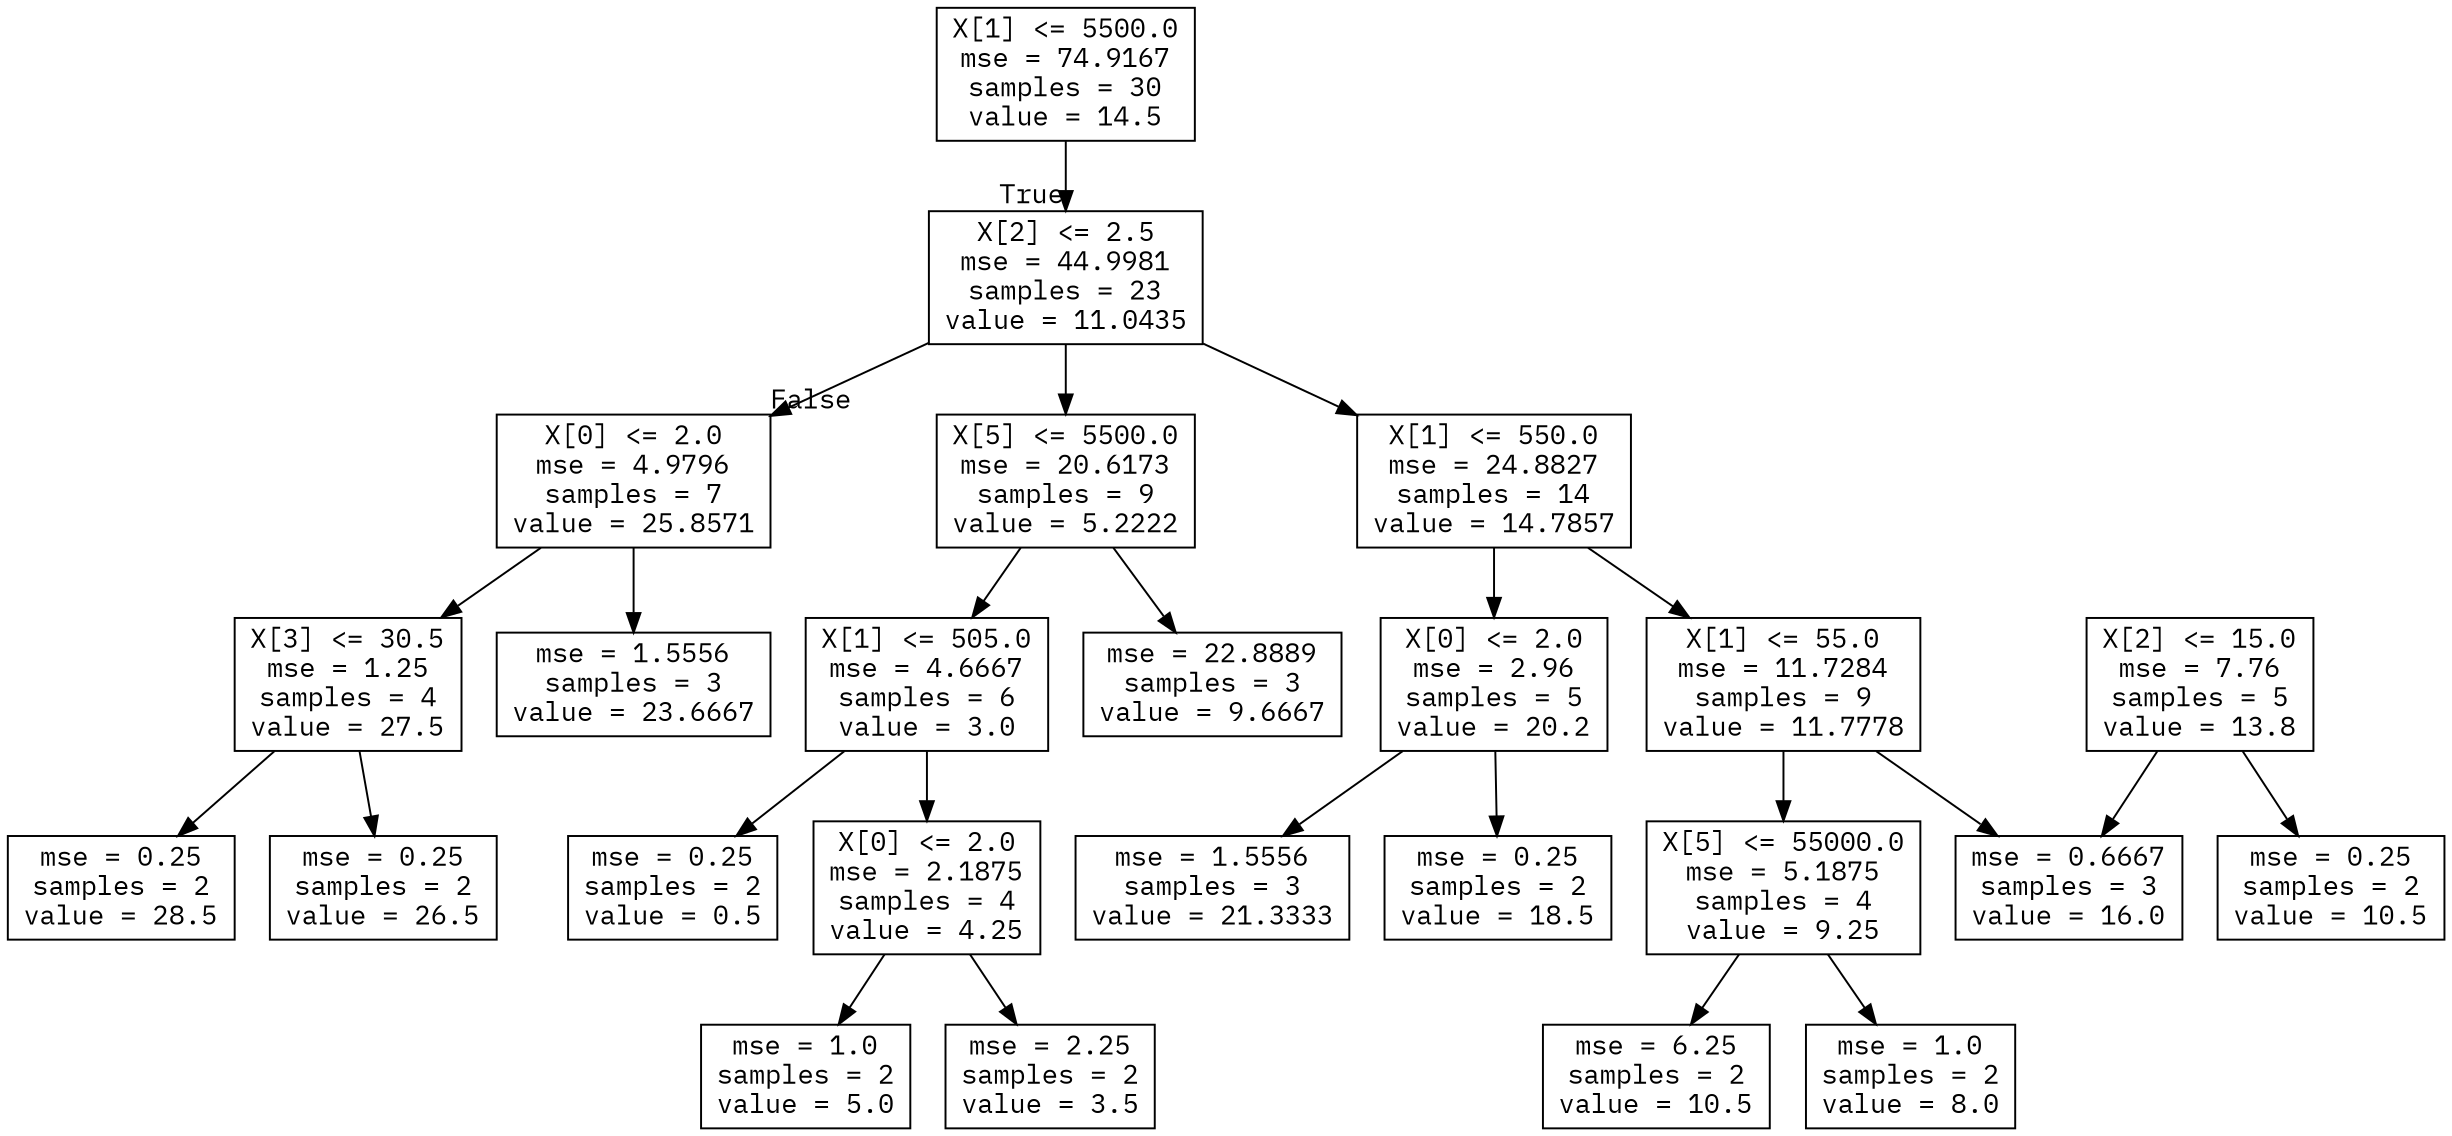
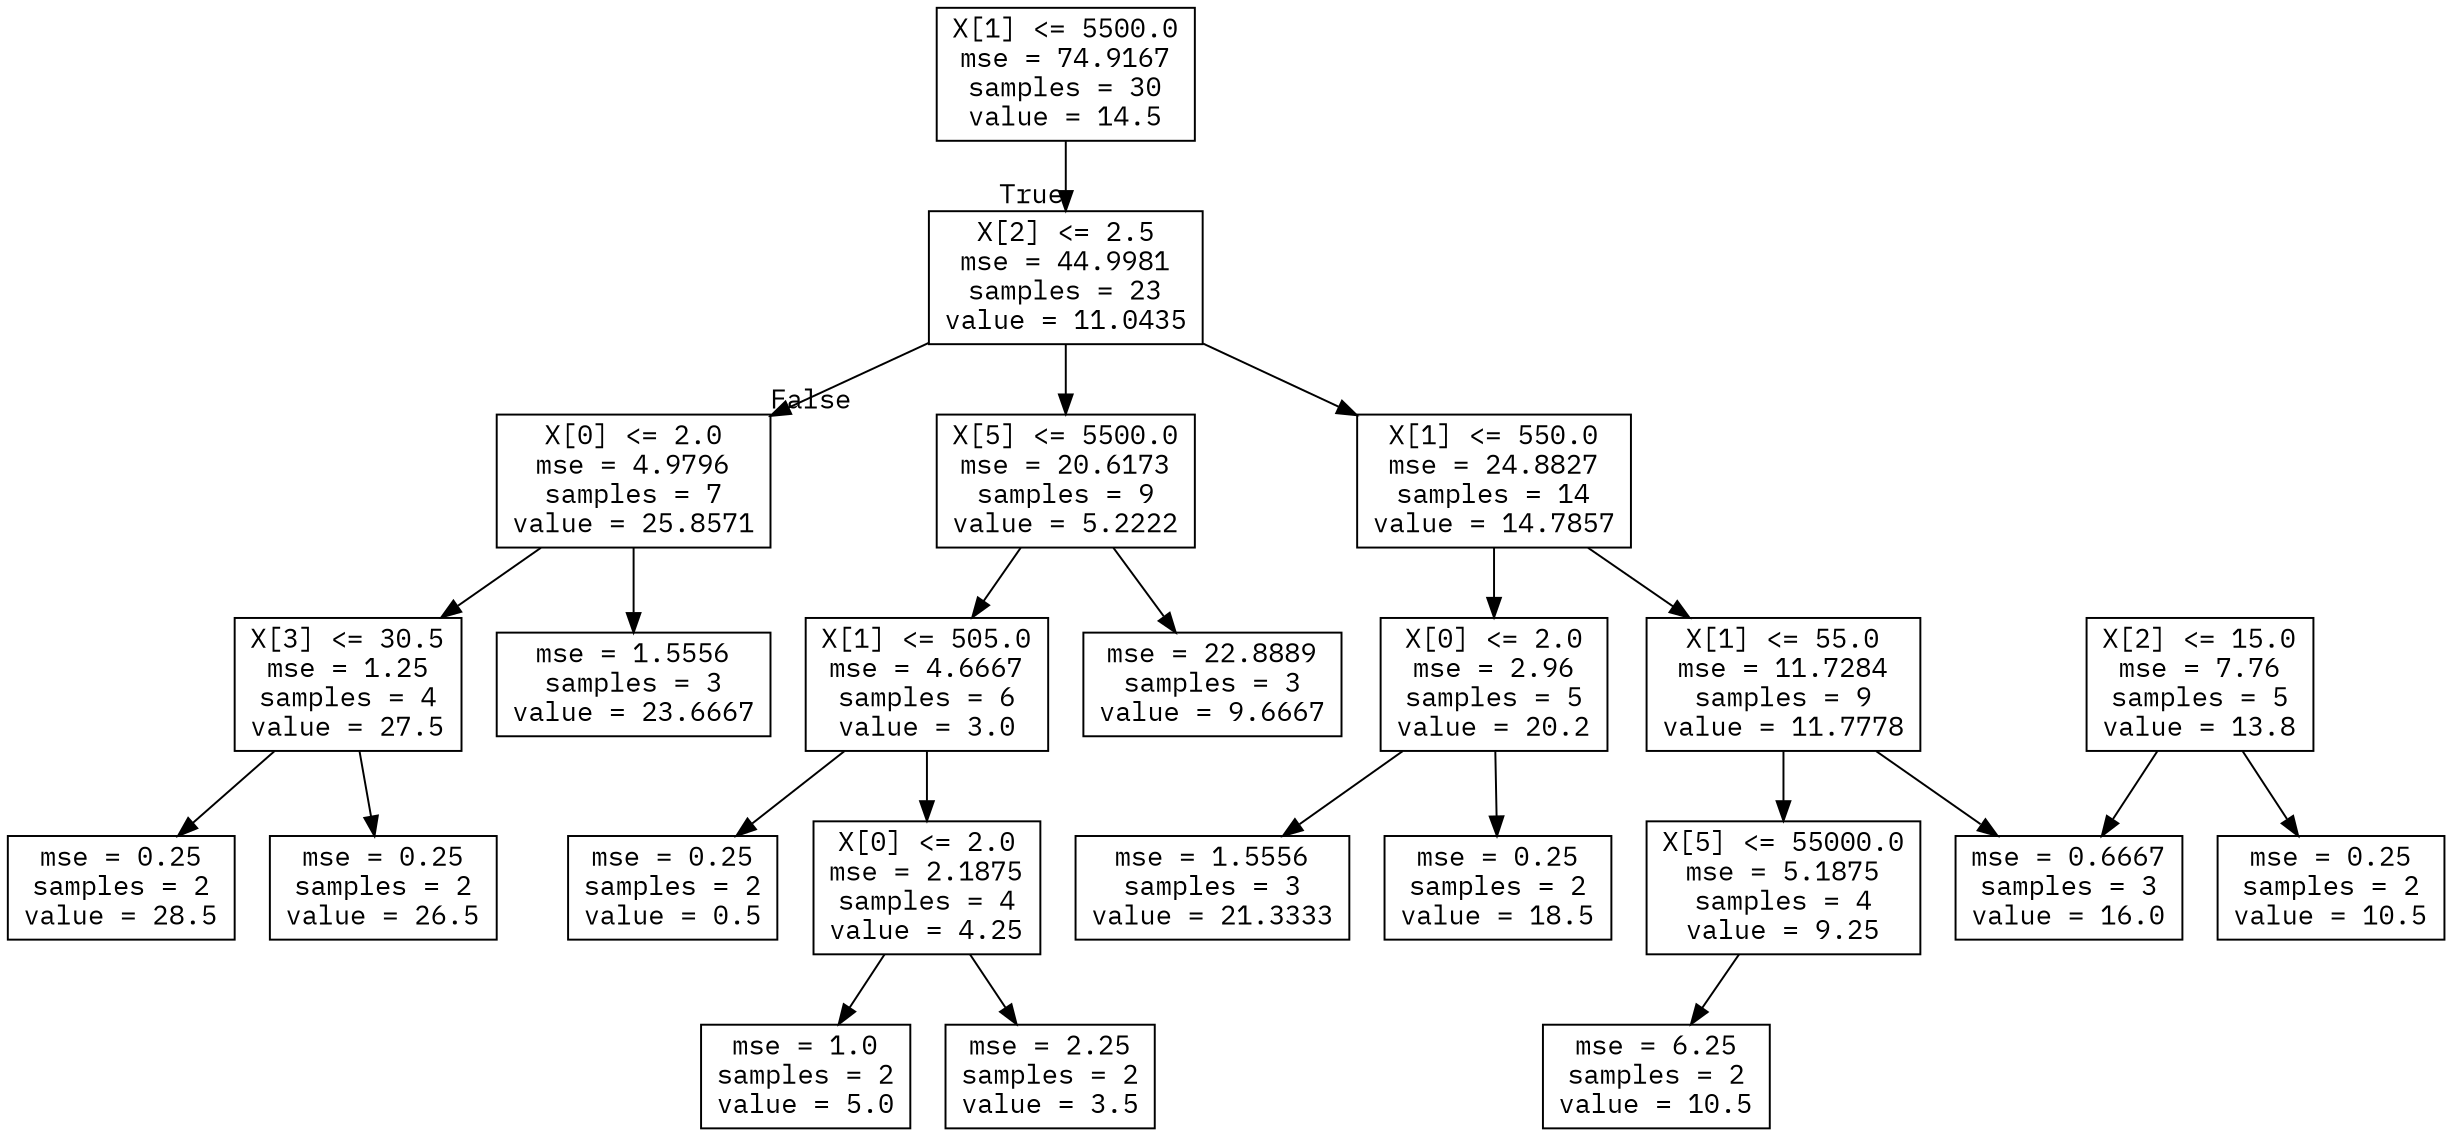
(1911, 1077) -> none
